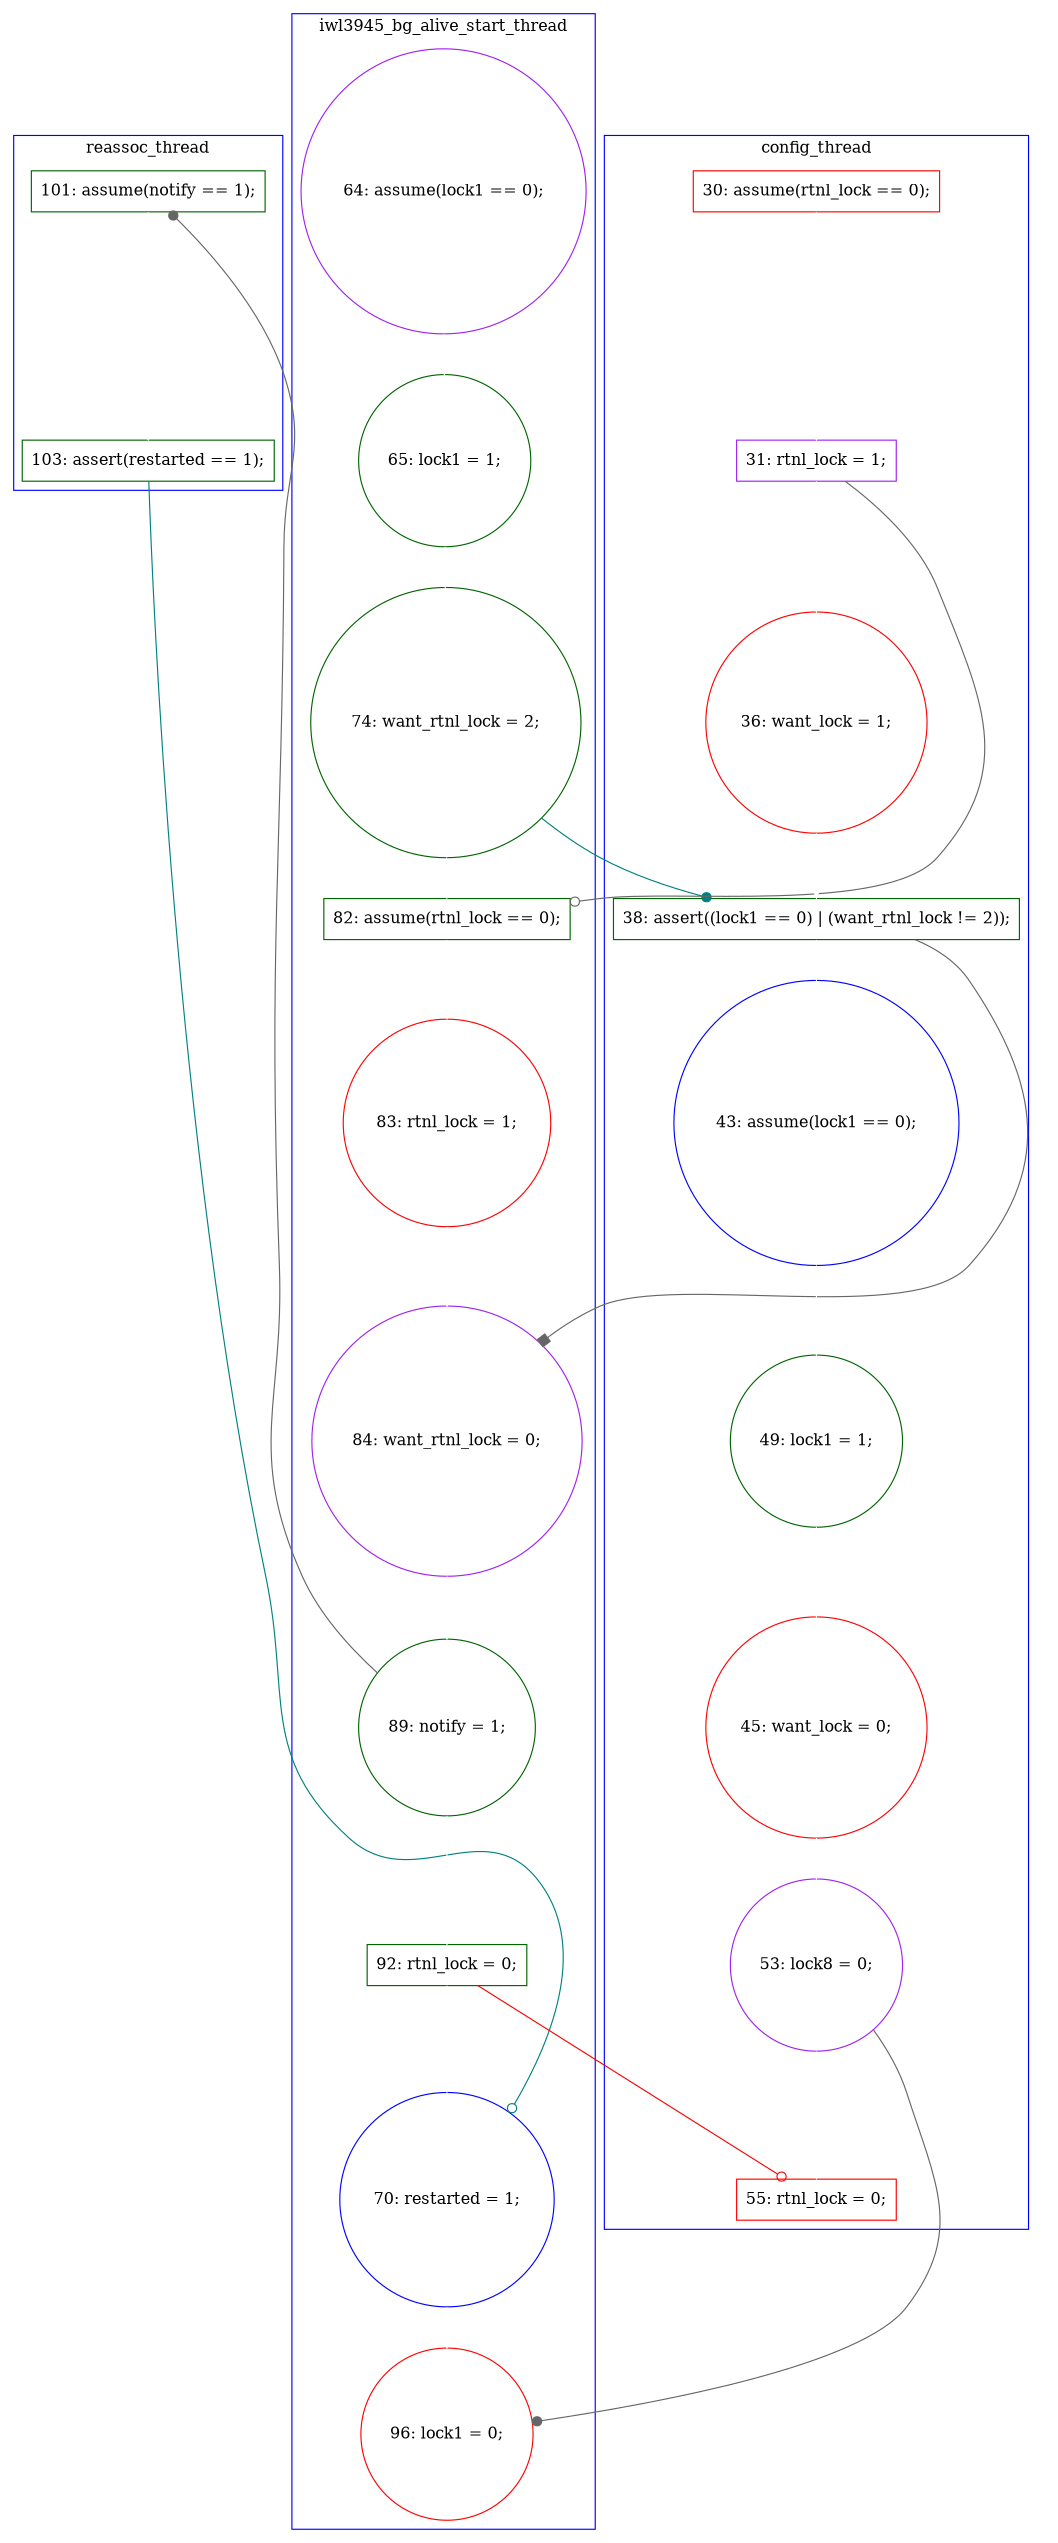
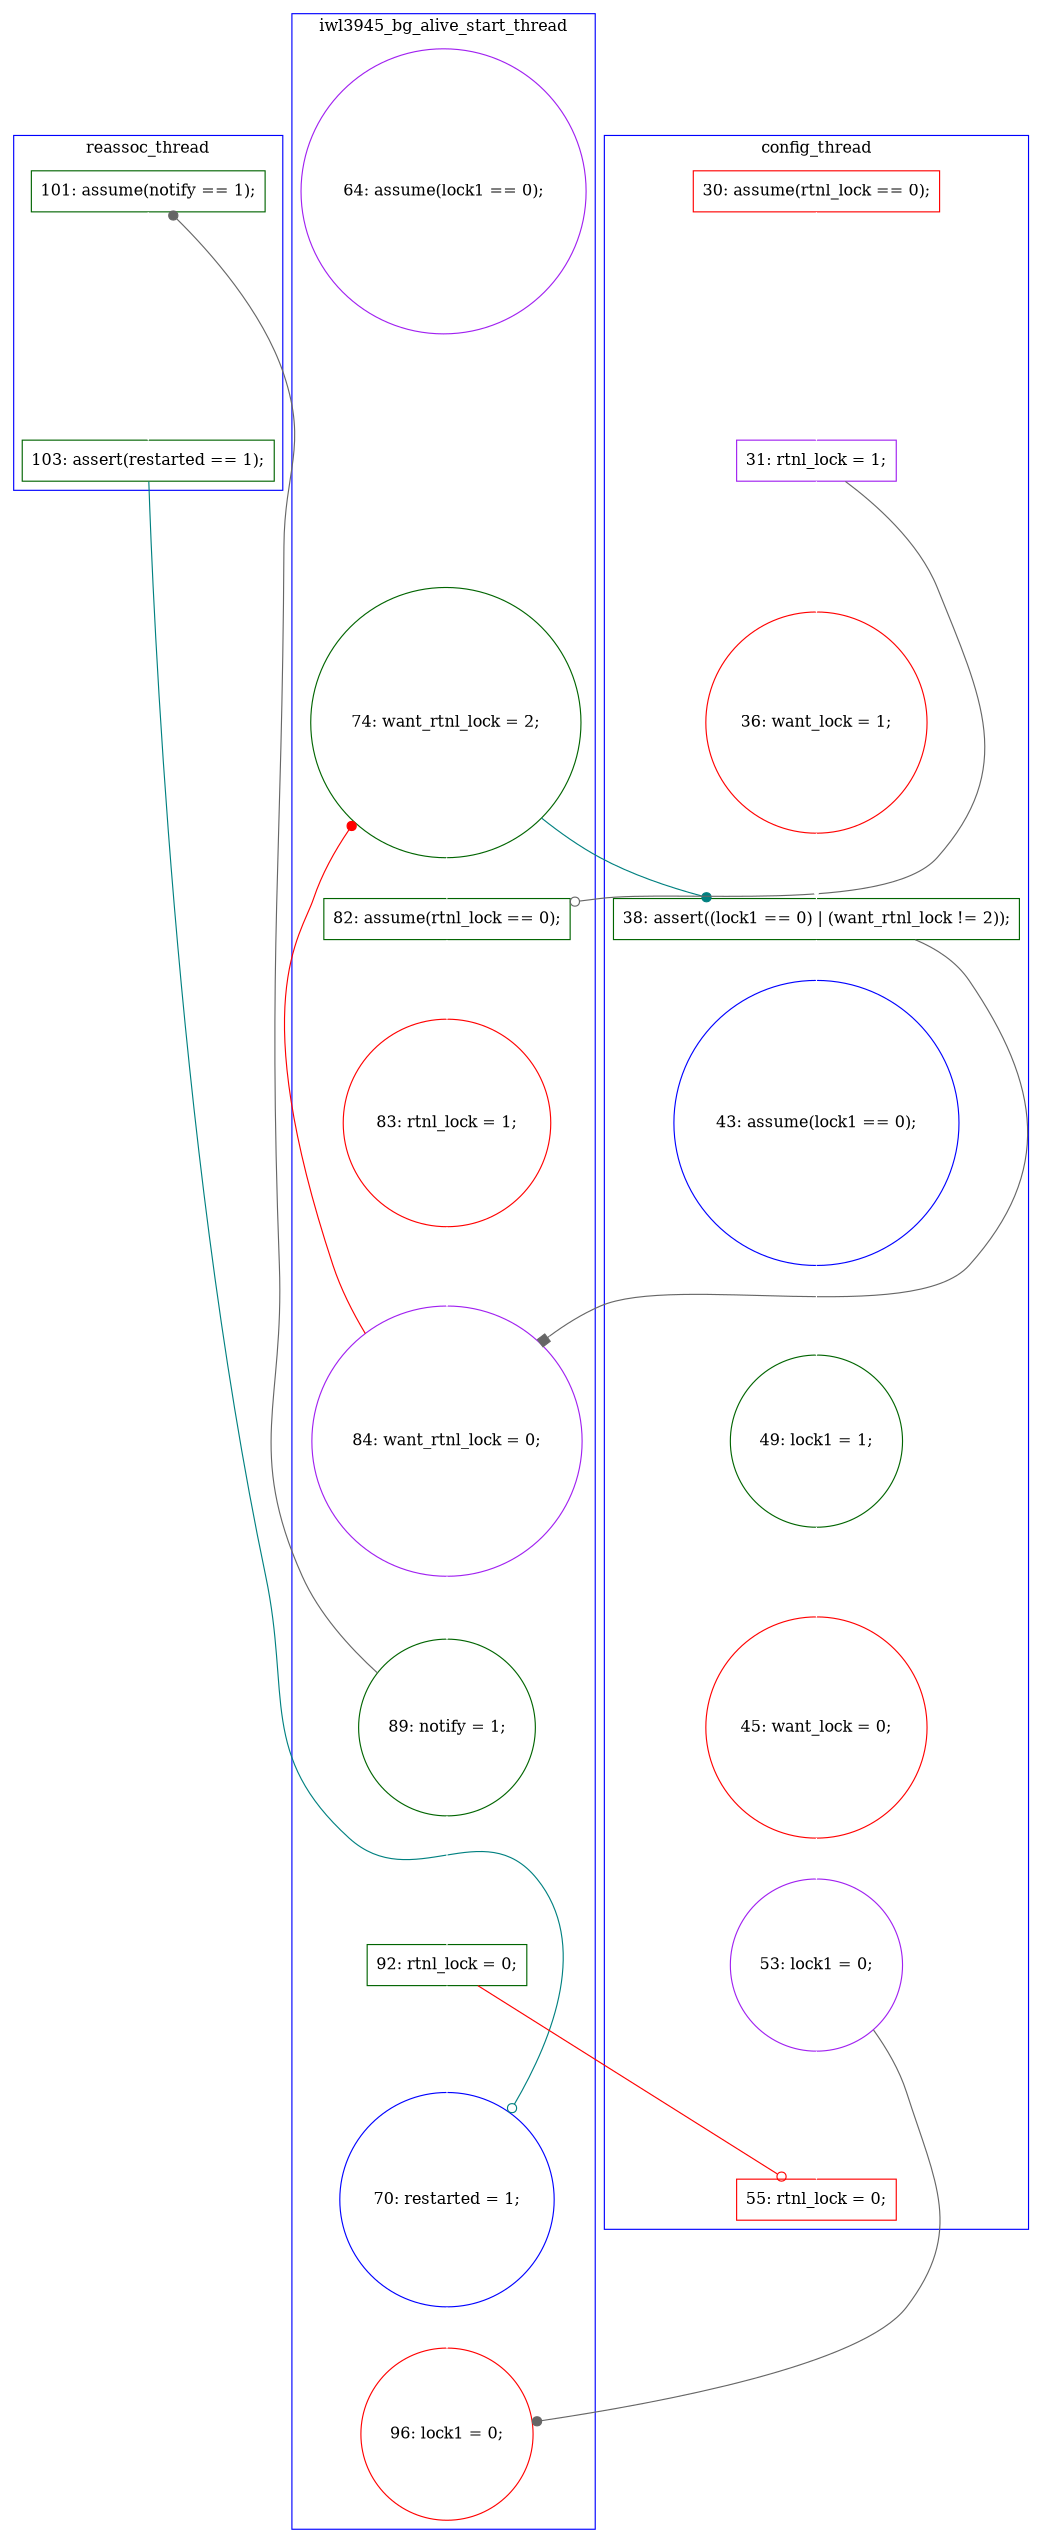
(445, 461) -> none
none -> (285, 1042)
(816, 1965) -> (816, 1965)
